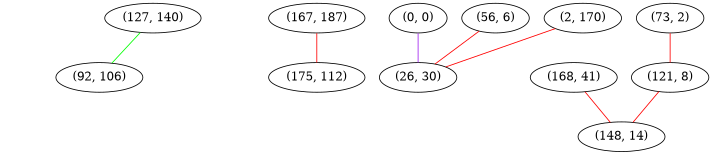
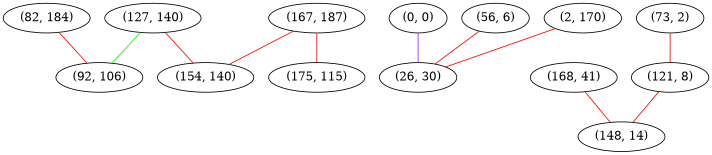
none -> (47, 18)
none -> (206, 77)
(317, 77) -> (317, 77)
